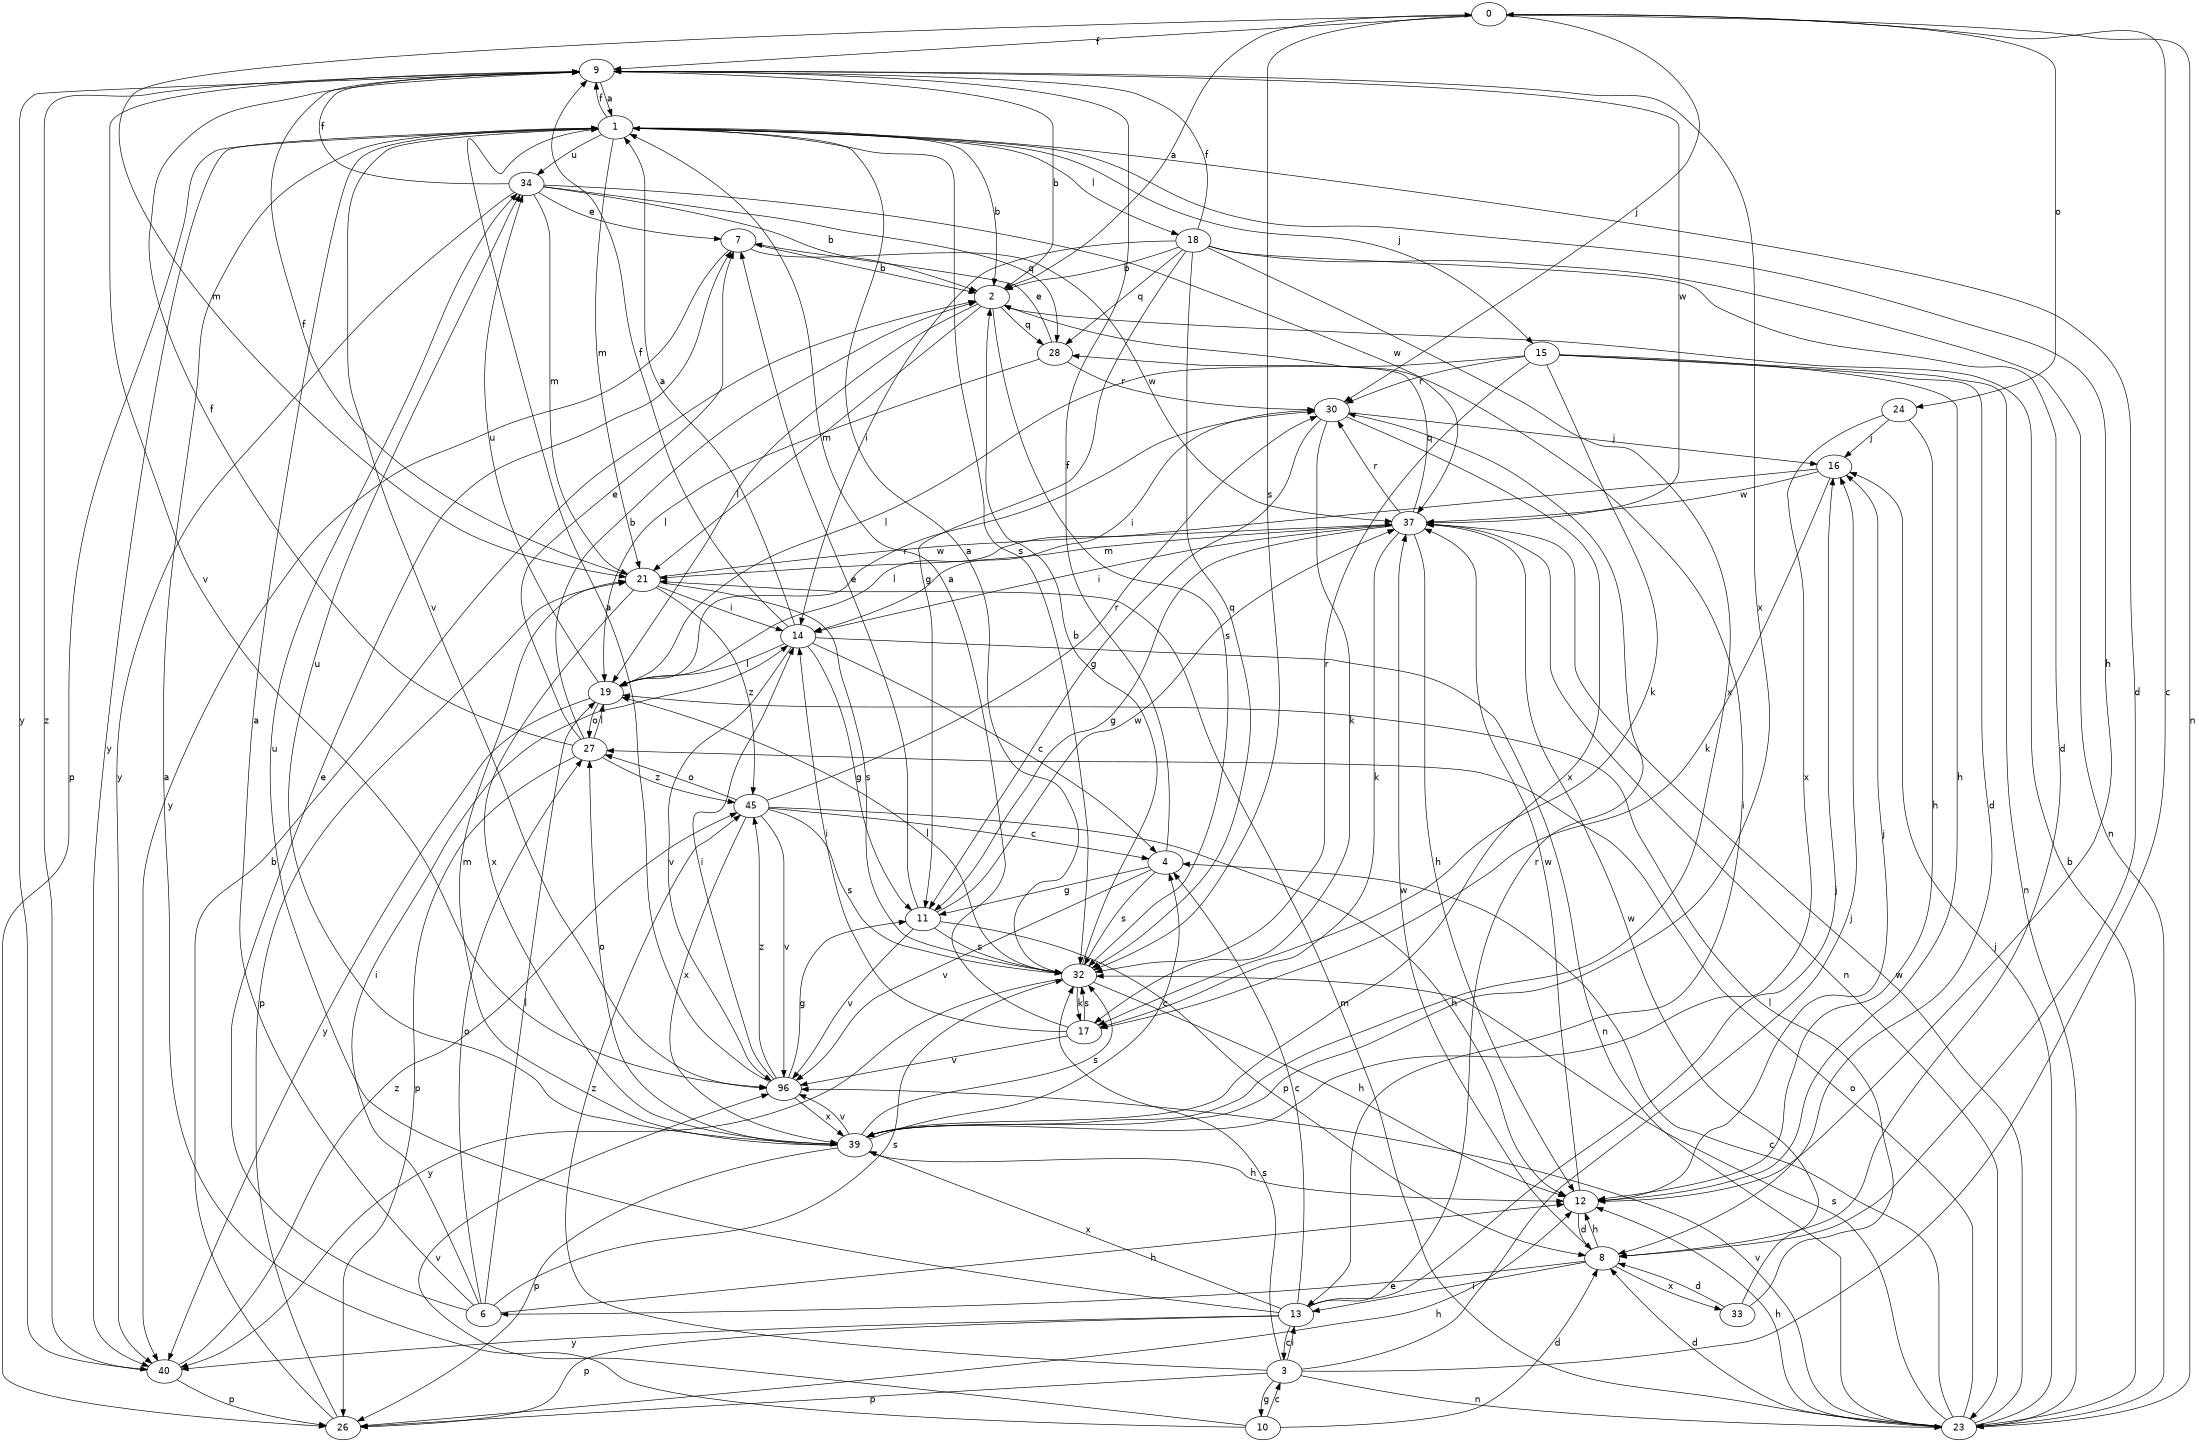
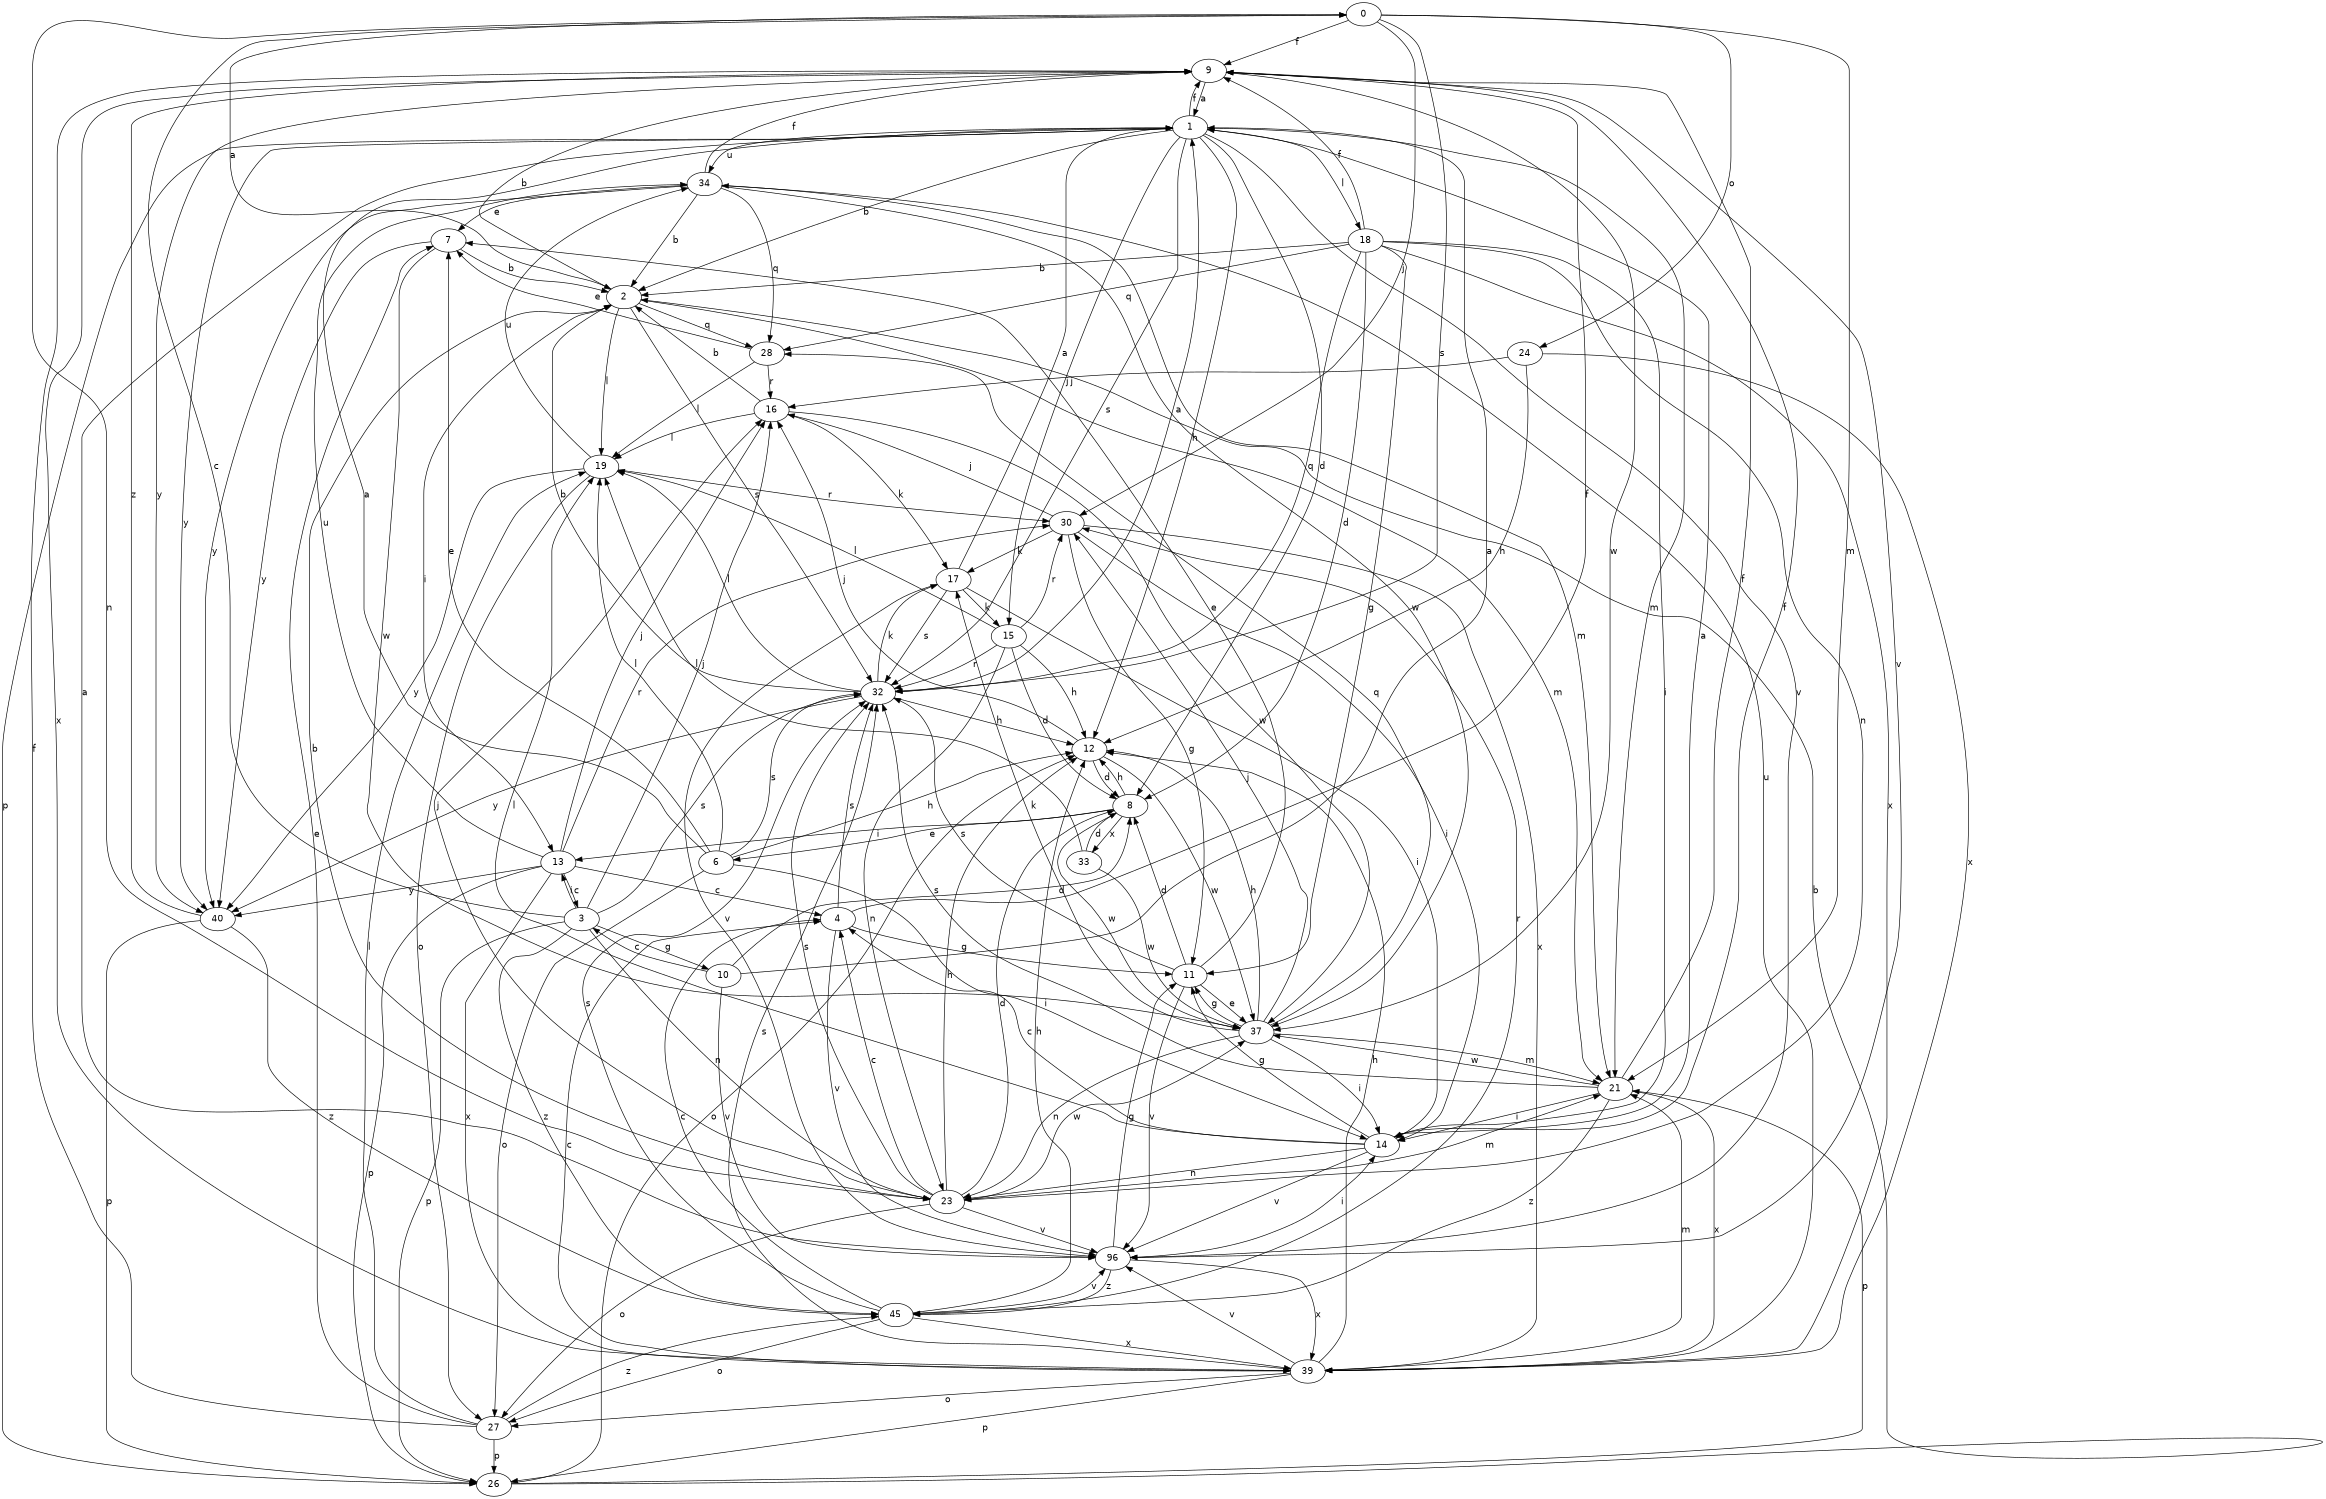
(1178, 399) -> (769, 379)
(683, 463) -> (700, 356)
(1376, 467) -> (1248, 778)
(1138, 721) -> (1232, 1004)
(1571, 789) -> (979, 606)
(1286, 1089) -> (1164, 891)
(1439, 1315) -> (714, 1117)
